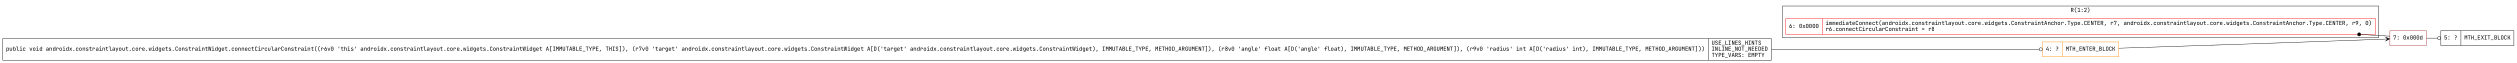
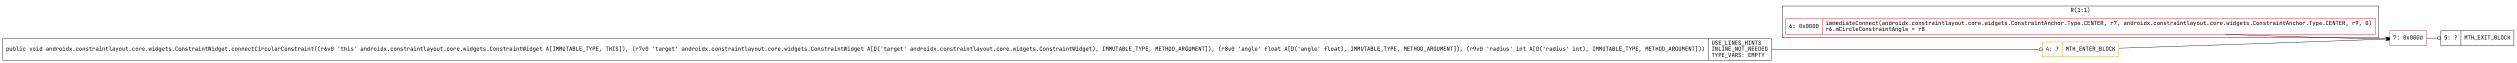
(2081, 11) -> (2081, 11)
(1880, 29) -> (1875, 29)
(2375, 35) -> (2306, 37)
